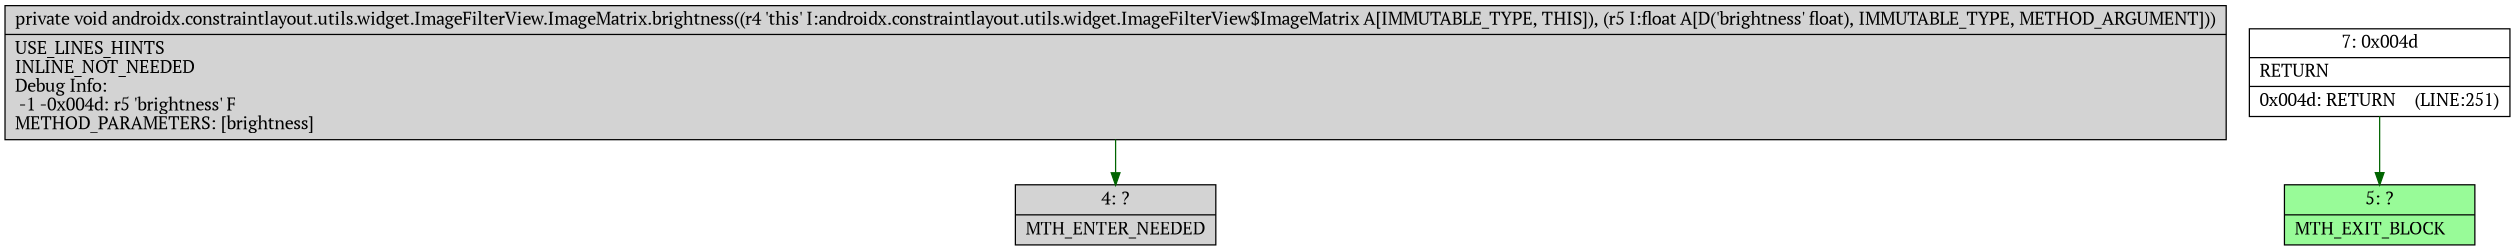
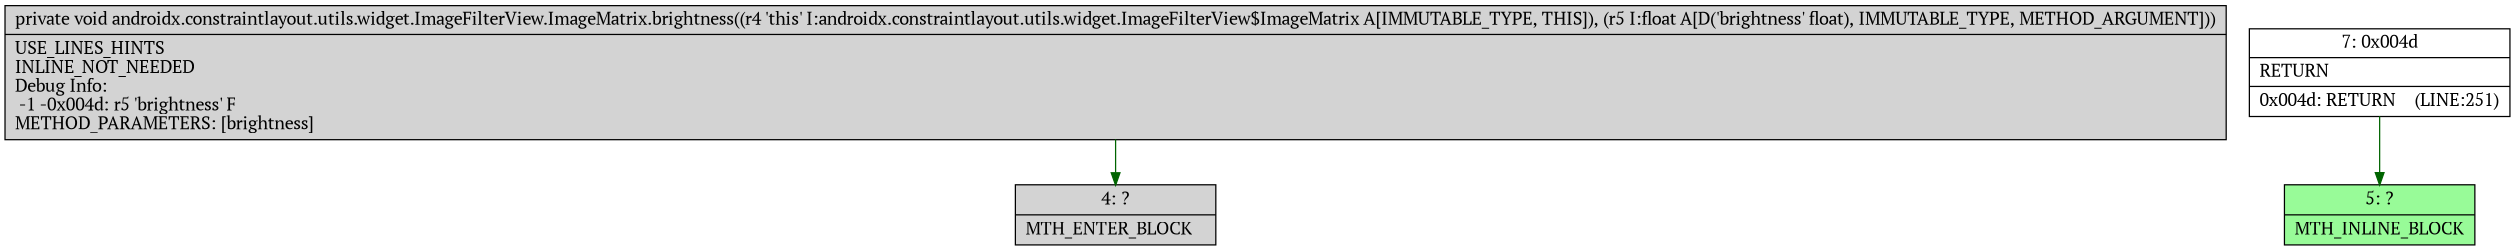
(1116, 229) -> (1109, 229)
(2370, 229) -> (2380, 229)
